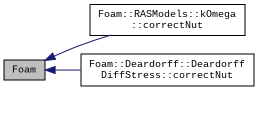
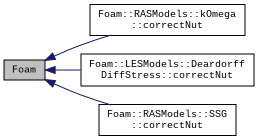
(168, 70) -> (168, 70)
none -> (168, 120)
